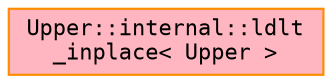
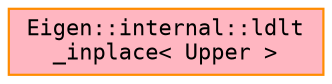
(166, 42) -> (166, 42)
